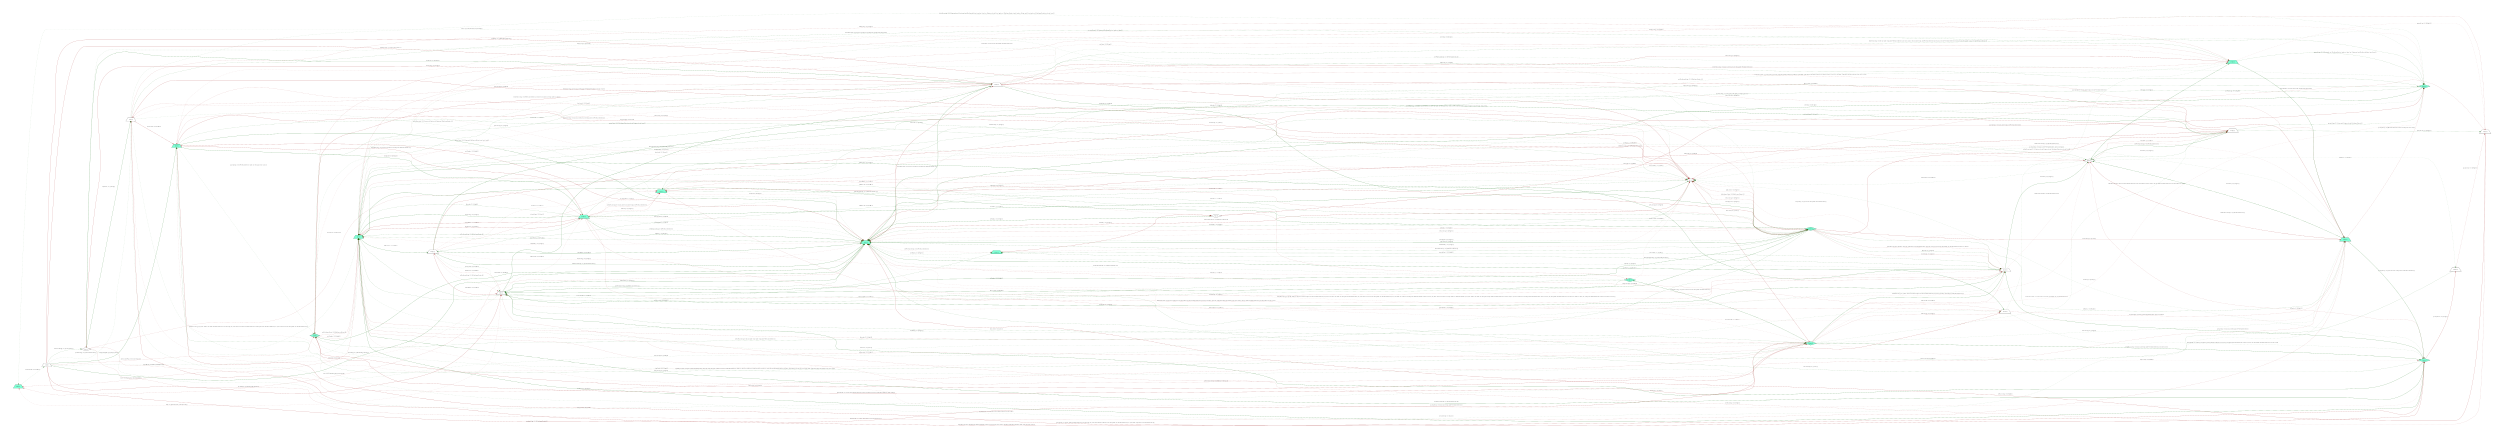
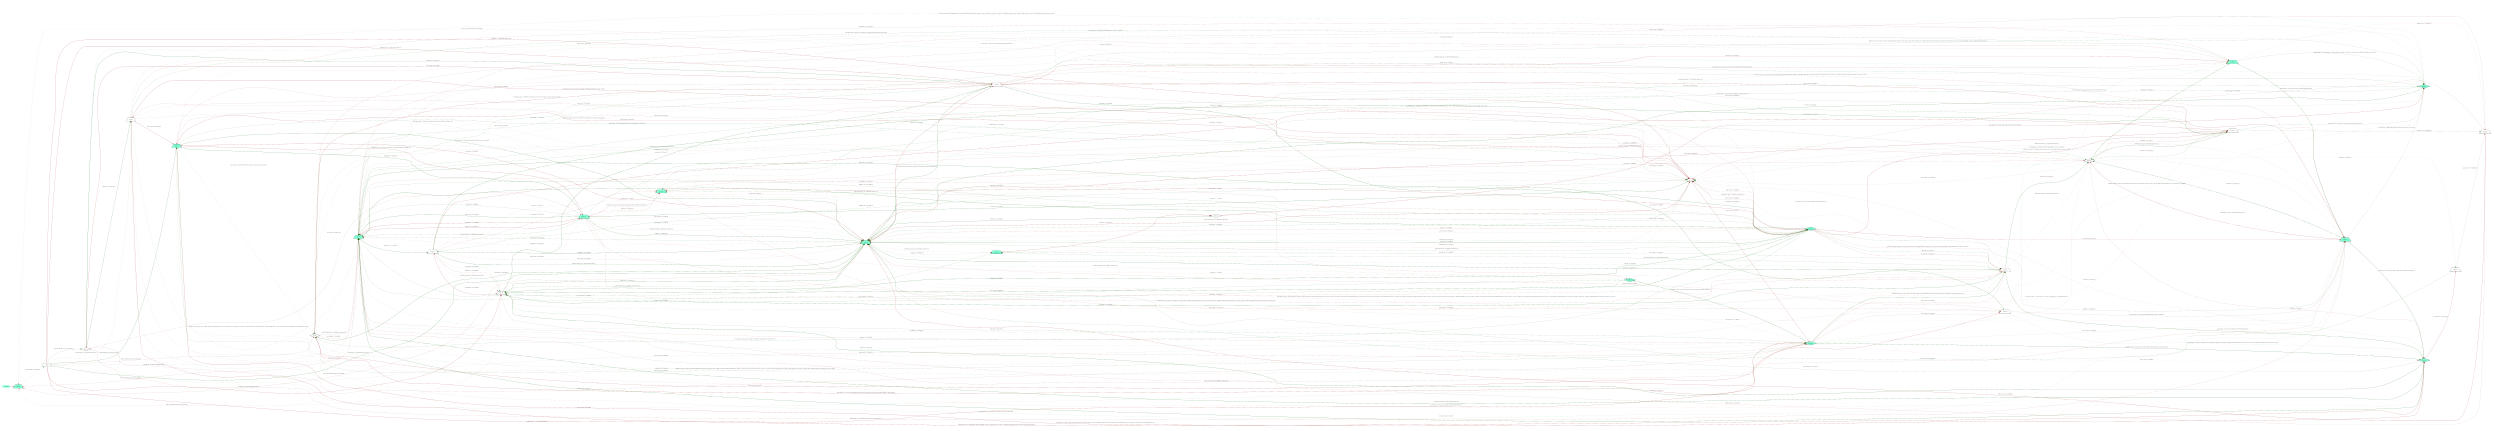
(315, 336) -> (315, 336)
none -> (6, 386)
